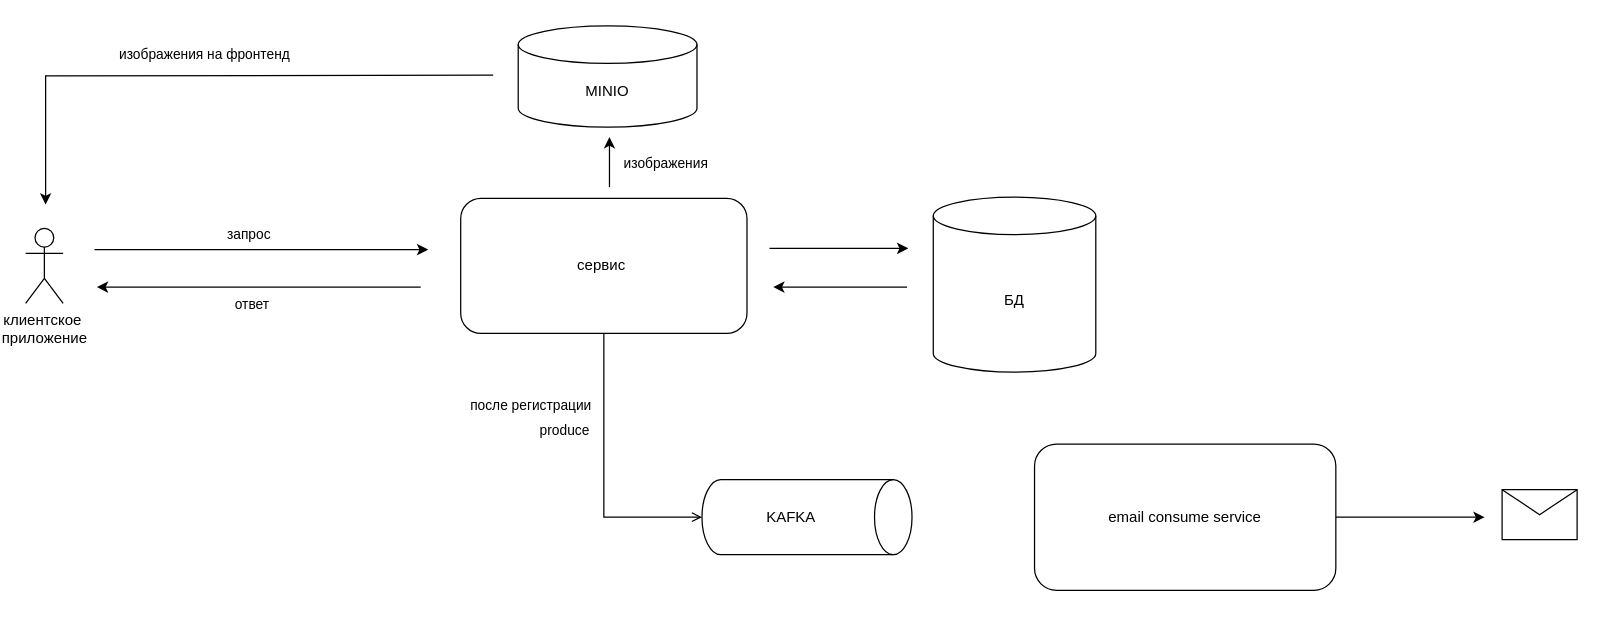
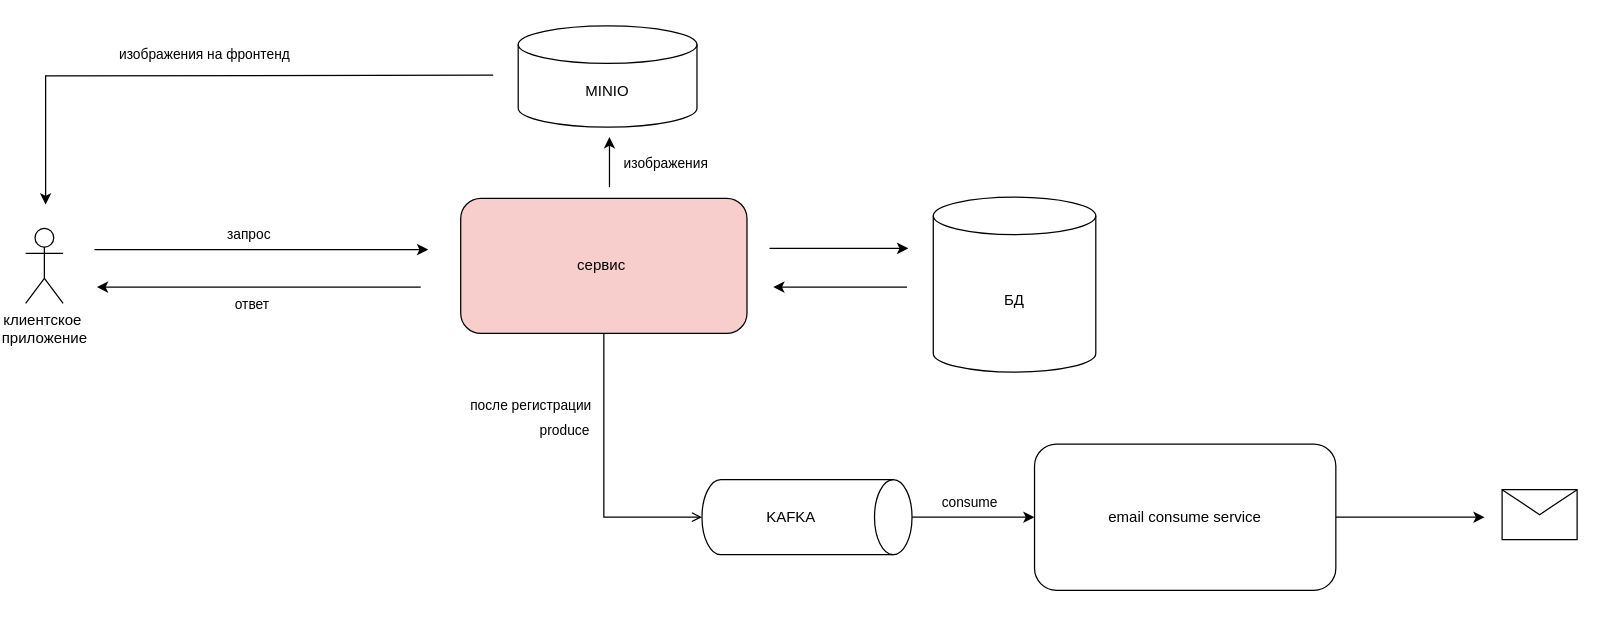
(604, 266) -> (604, 266)
none -> (969, 517)
